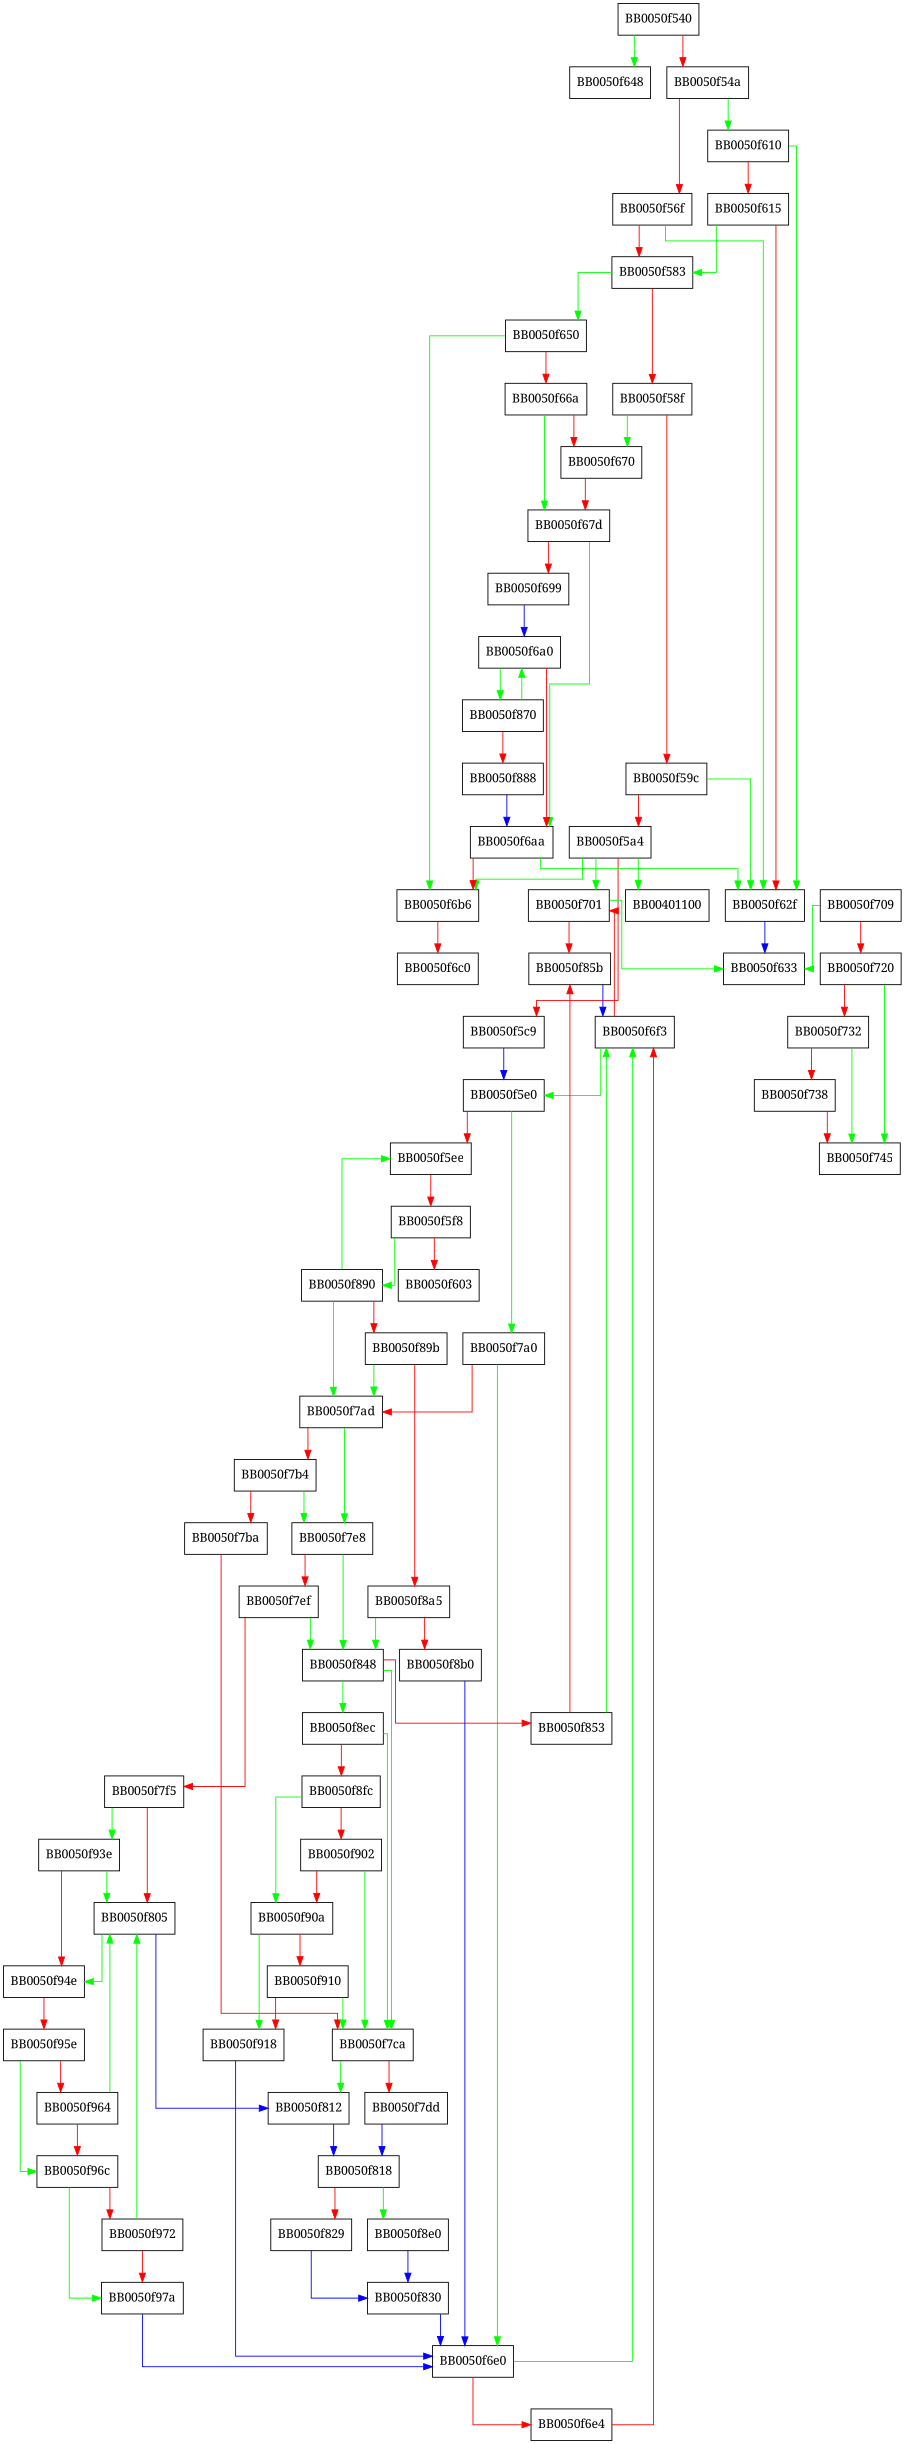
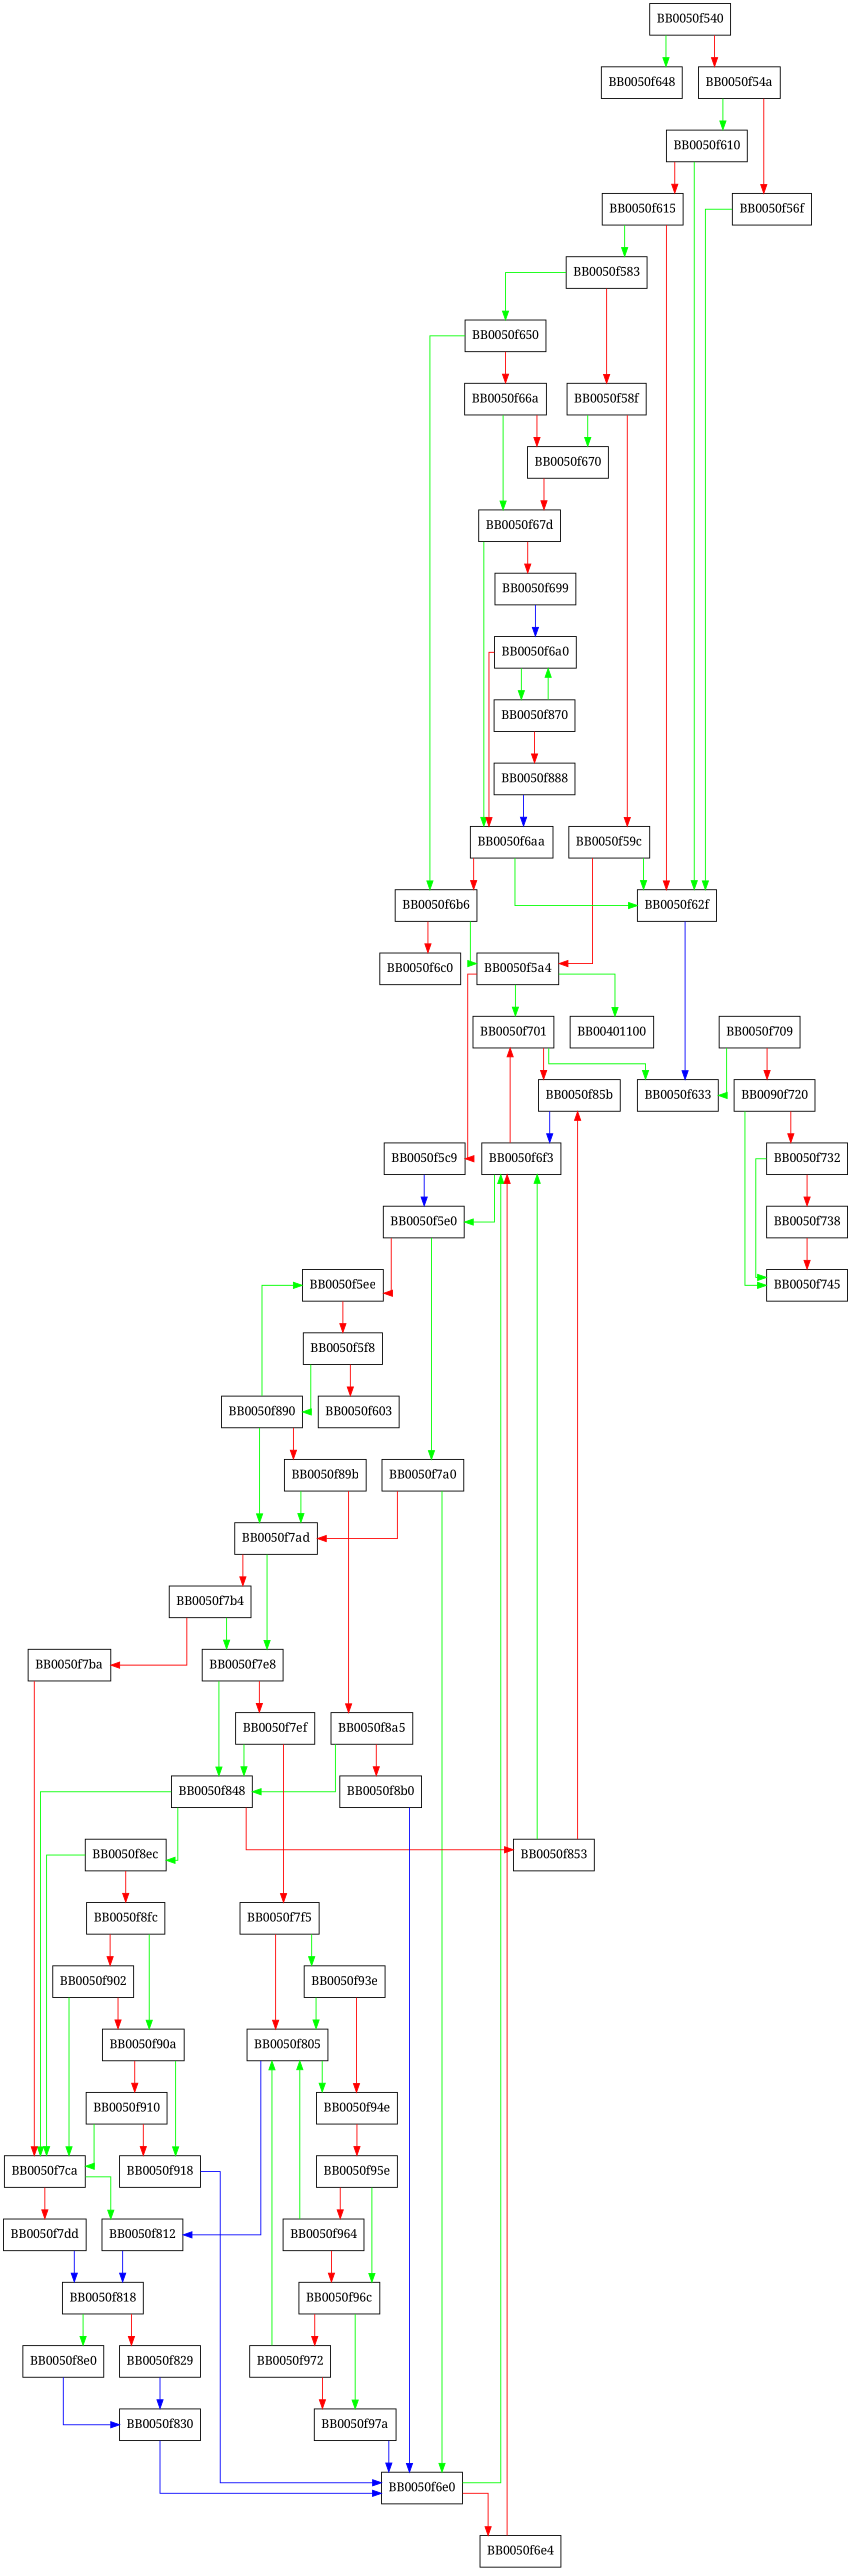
(639, 236) -> none
(539, 879) -> (470, 943)
(861, 969) -> (775, 1095)
